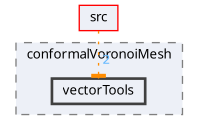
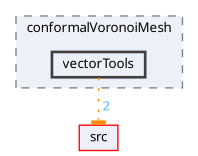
(99, 51) -> (99, 98)
